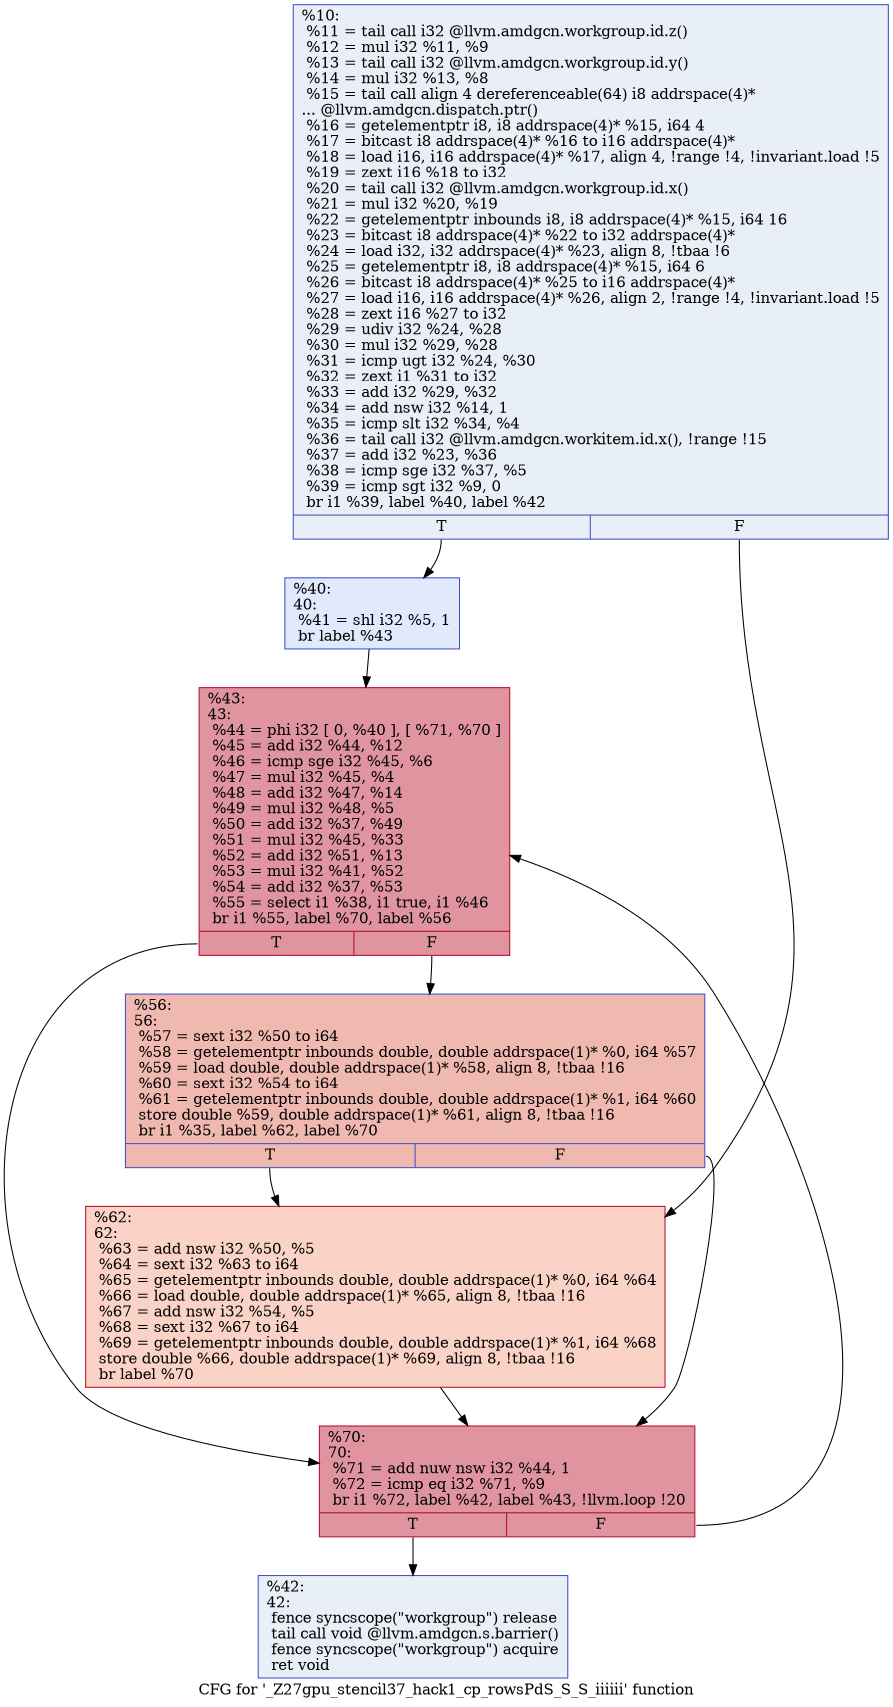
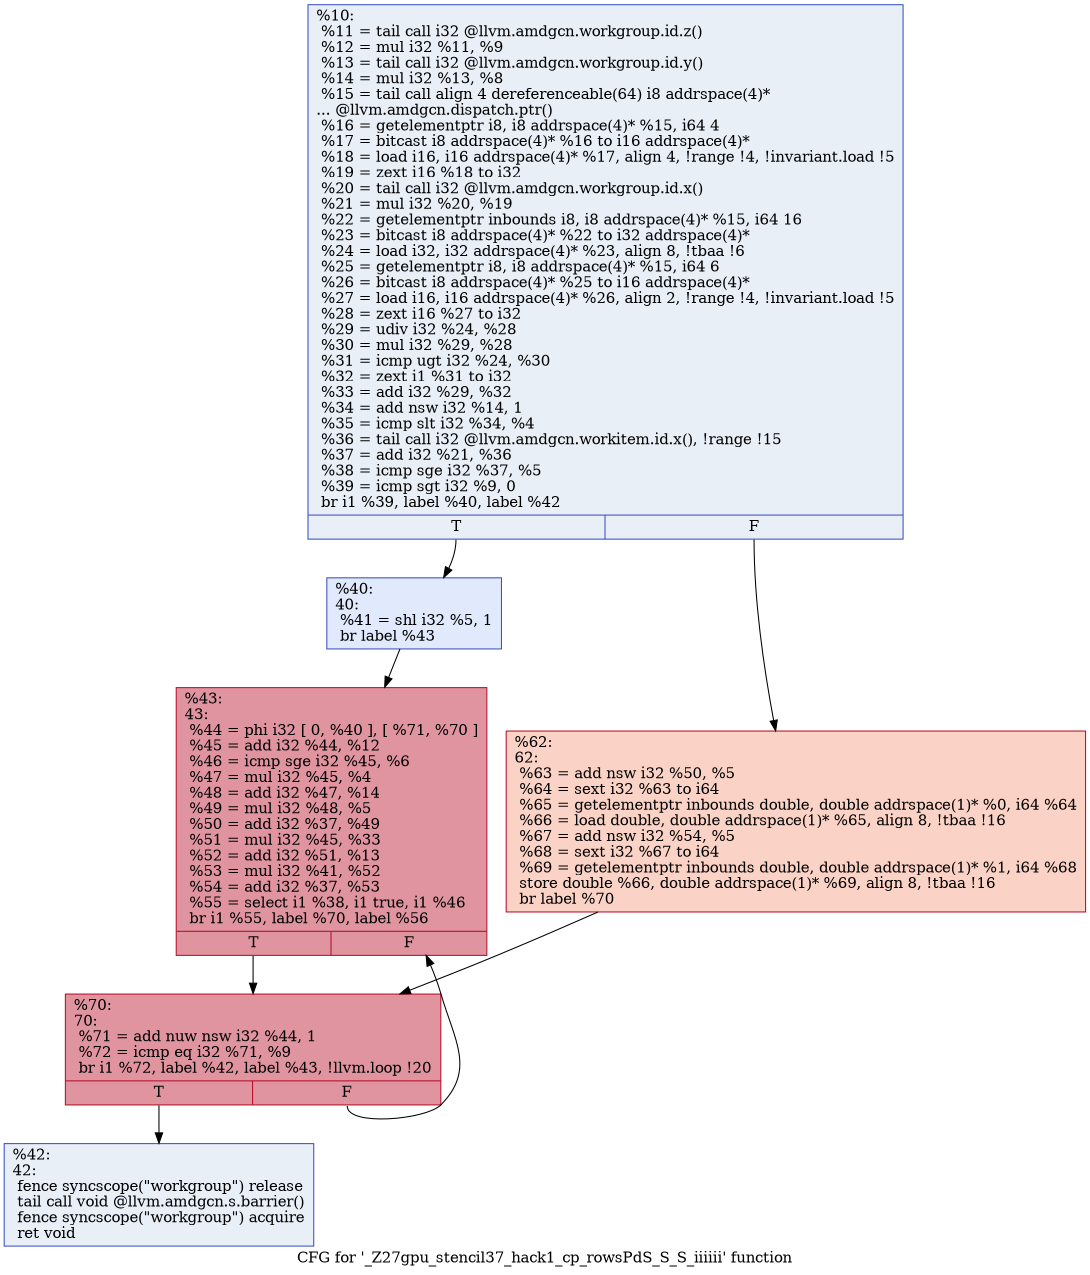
(399, 455) -> (414, 455)
(415, 1081) -> none
